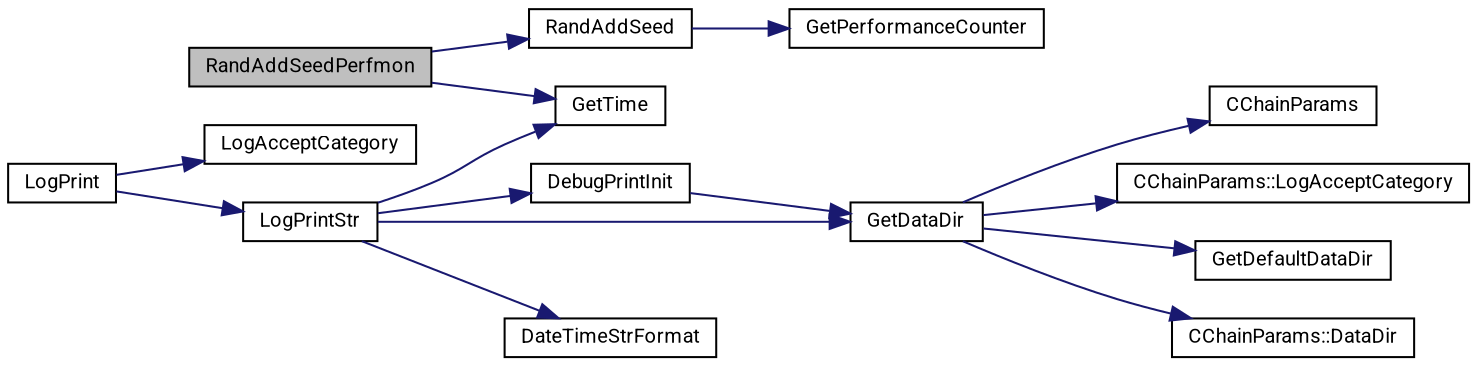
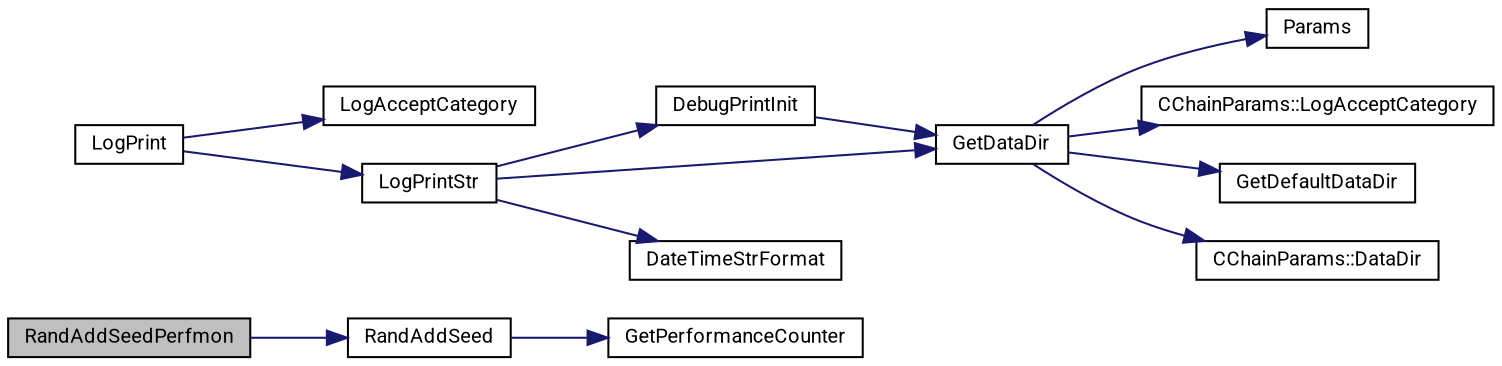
(610, 106) -> none
(1293, 106) -> (1317, 28)
